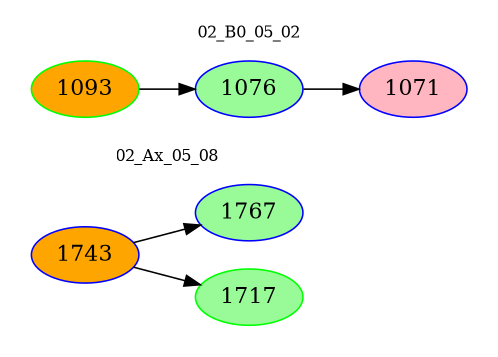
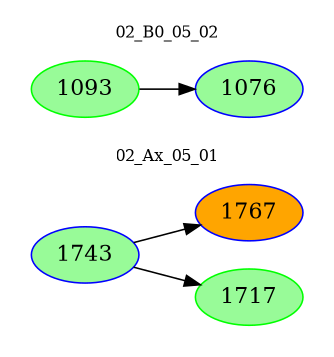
(85, 89) -> (85, 89)
(413, 89) -> none
(167, 157) -> (167, 157)
(249, 213) -> (249, 213)
(85, 255) -> (85, 255)
